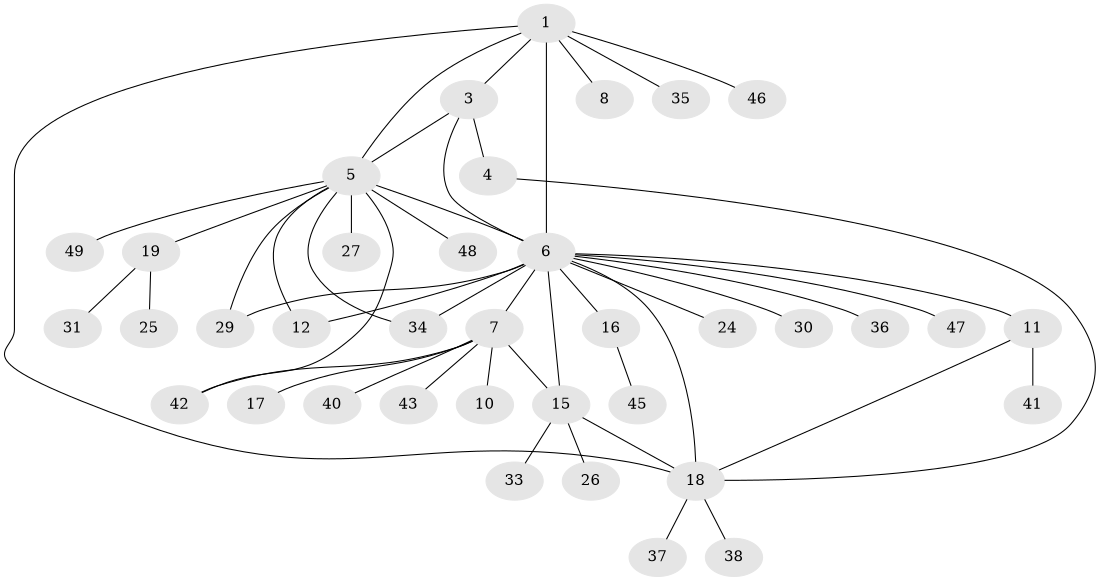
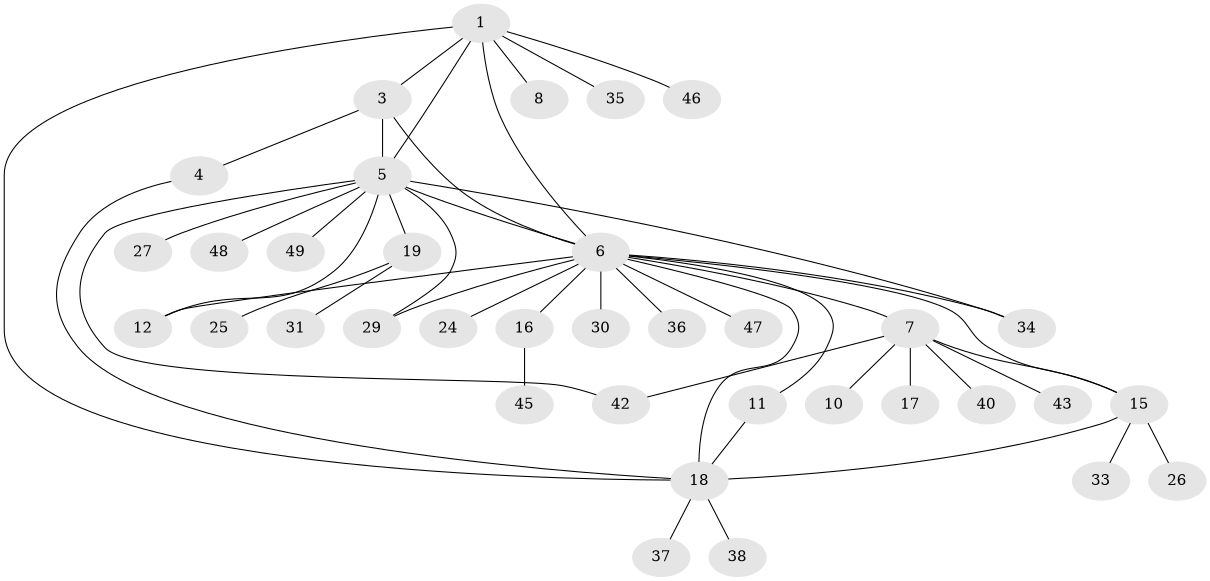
(1033, 405) -> none
